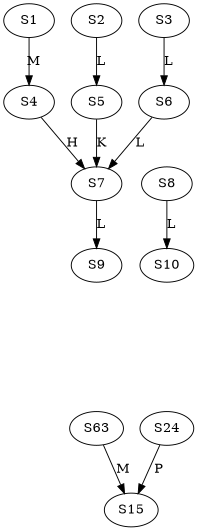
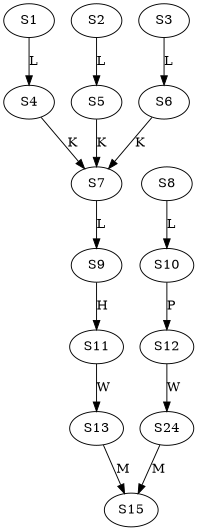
(34, 61) -> (34, 61)
(73, 143) -> (73, 143)
(140, 143) -> (140, 143)
none -> (97, 347)
none -> (167, 347)
(97, 428) -> (97, 428)
(159, 469) -> (159, 469)
